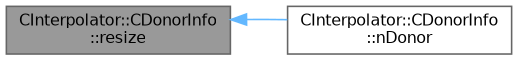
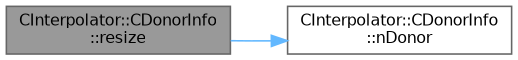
(267, 19) -> (251, 41)
